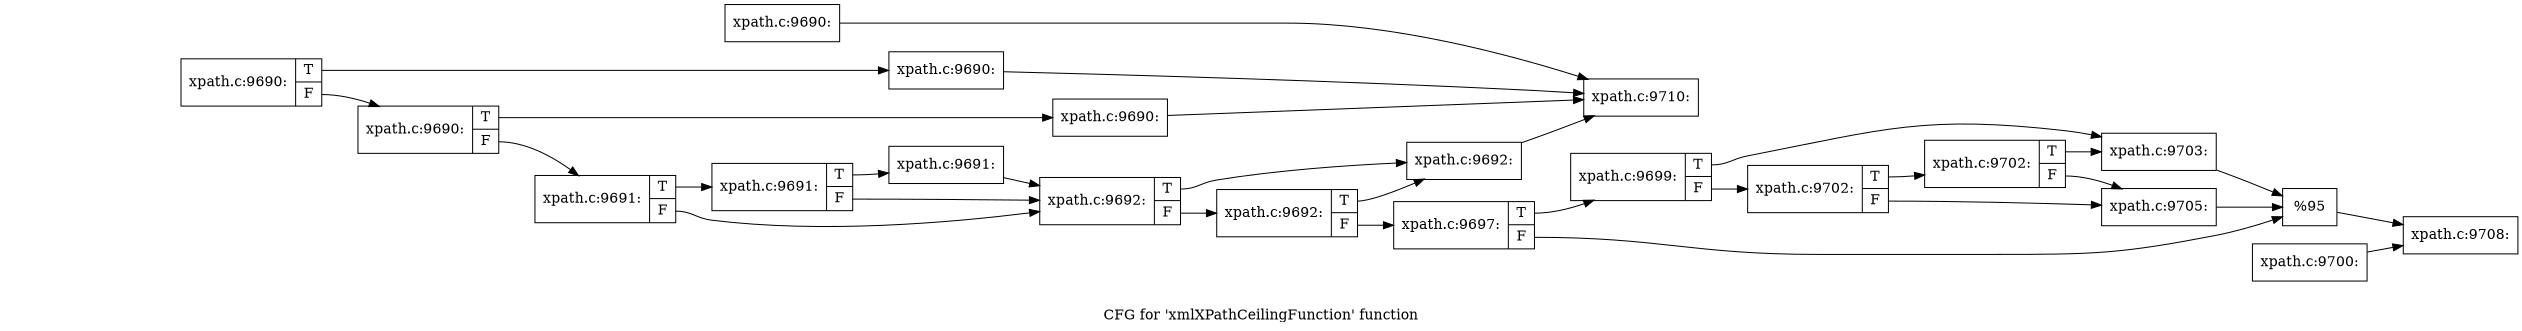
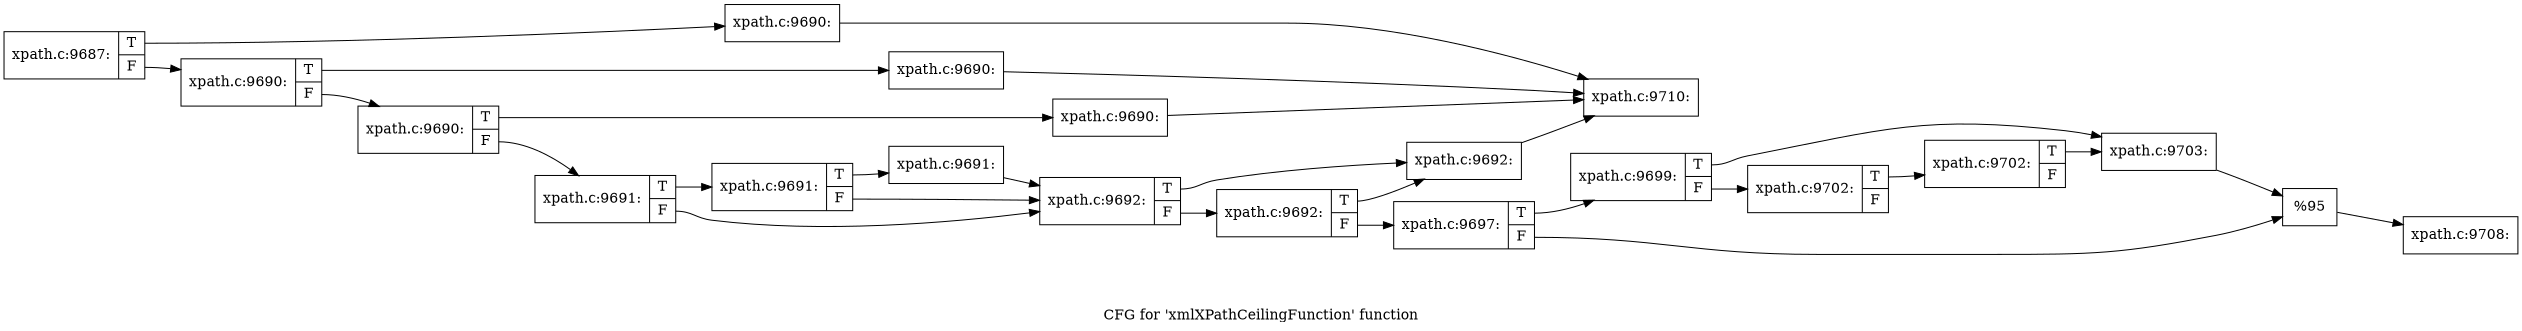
none -> (74, 55)
(2159, 207) -> none
(2310, 262) -> none
